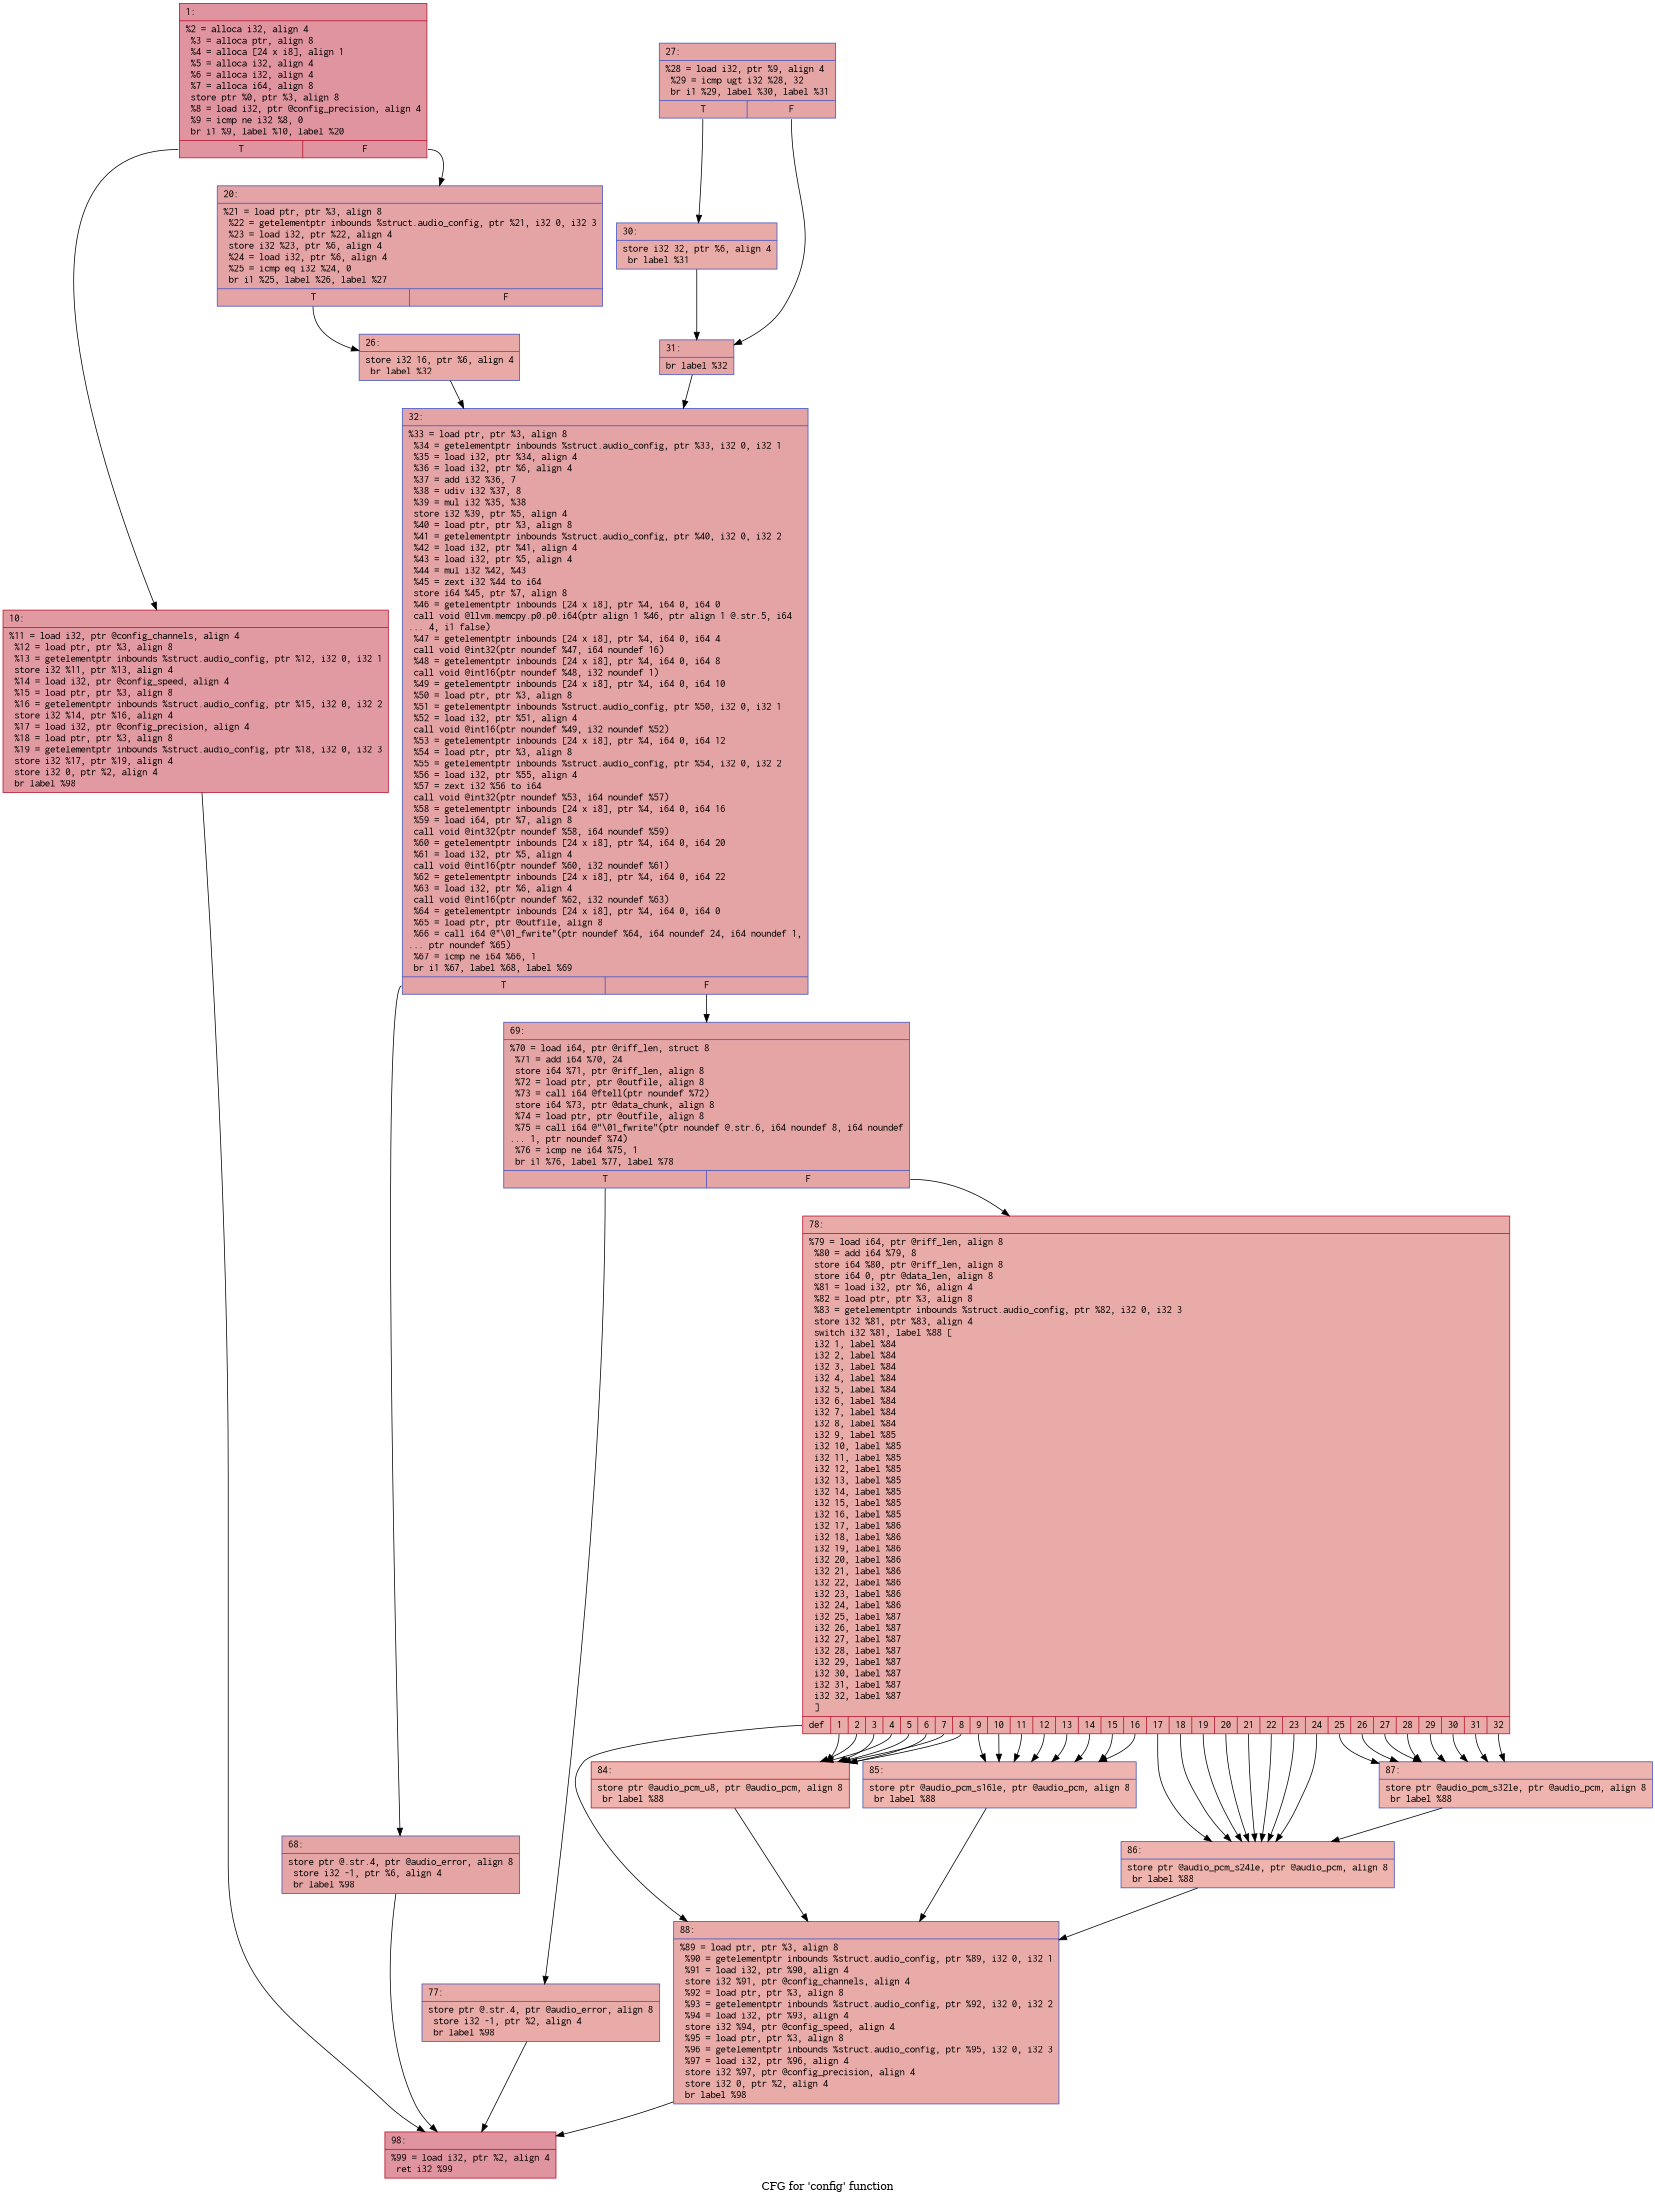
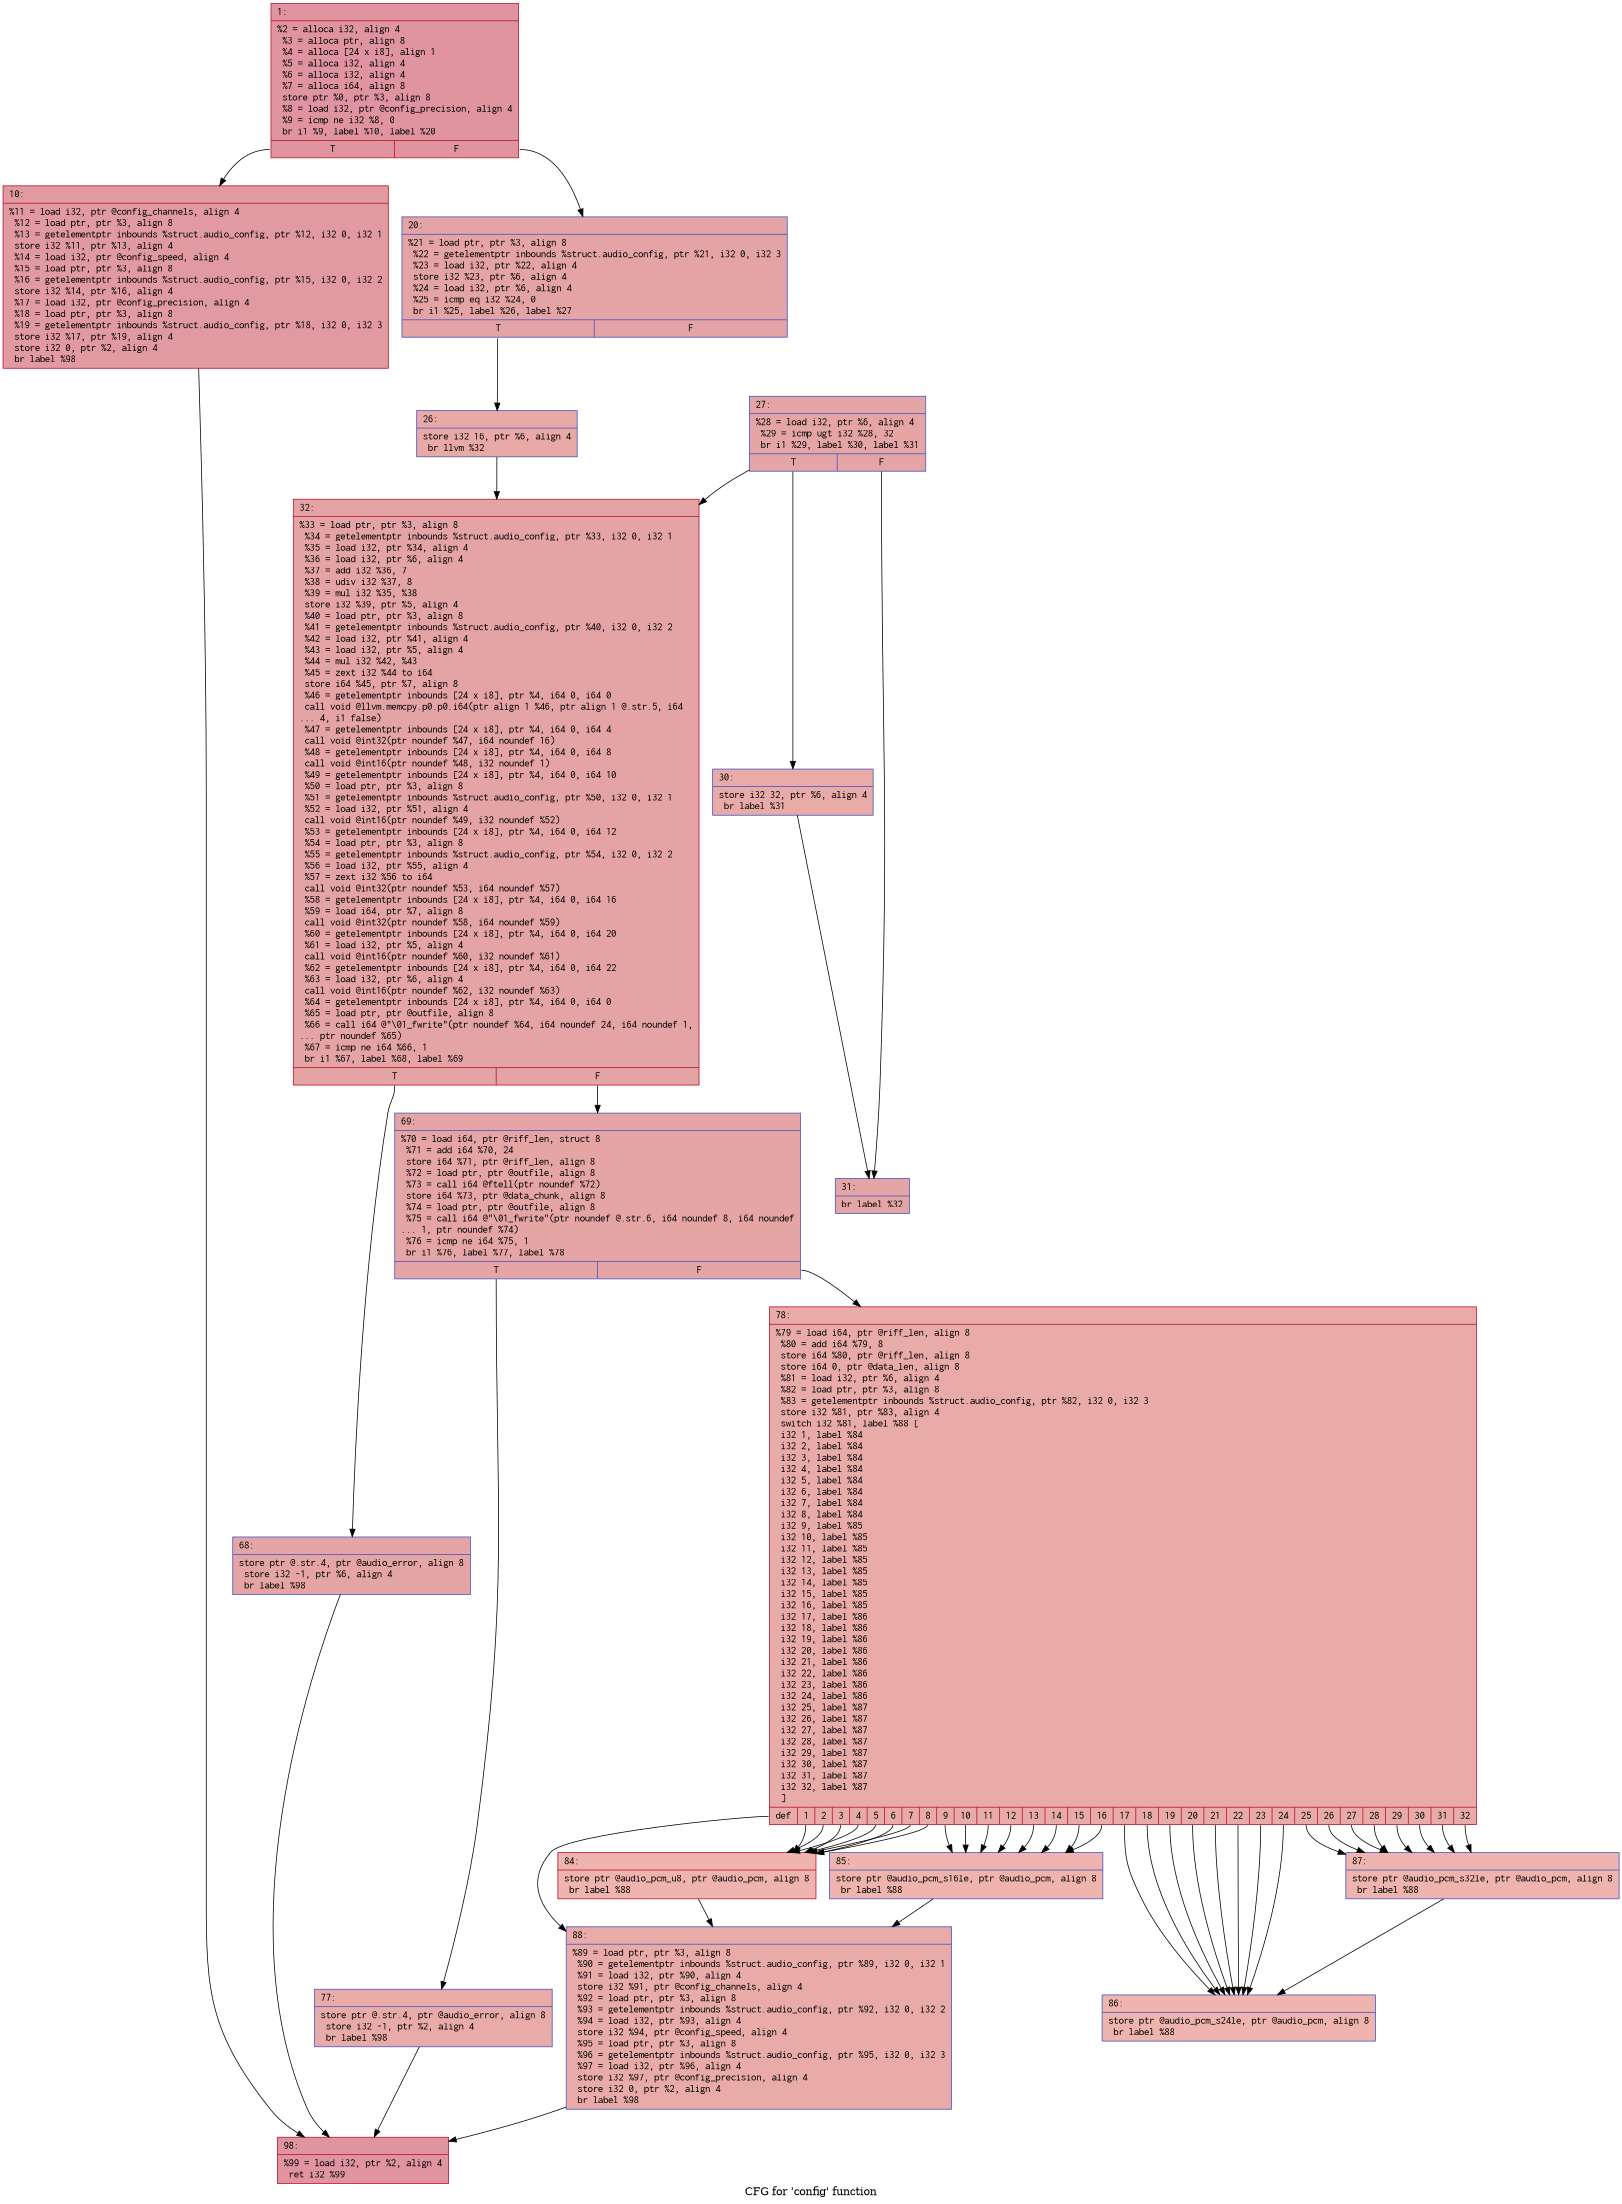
(745, 69) -> (835, 422)
(399, 371) -> (454, 448)
(689, 388) -> (726, 484)
(605, 701) -> (496, 792)
(1132, 1913) -> none
